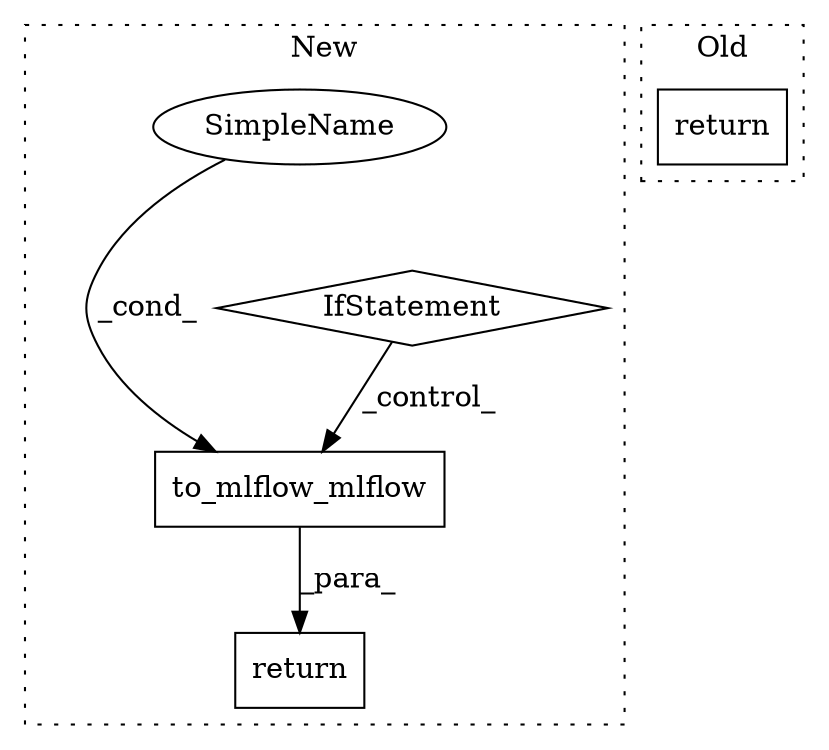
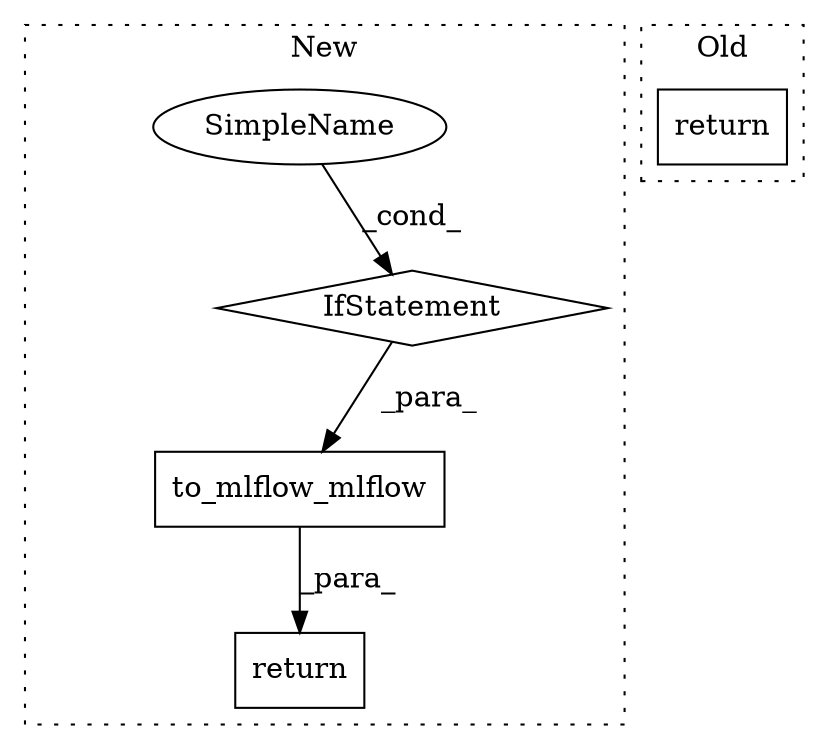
(89, 292) -> (351, 210)
(429, 399) -> (429, 399)
